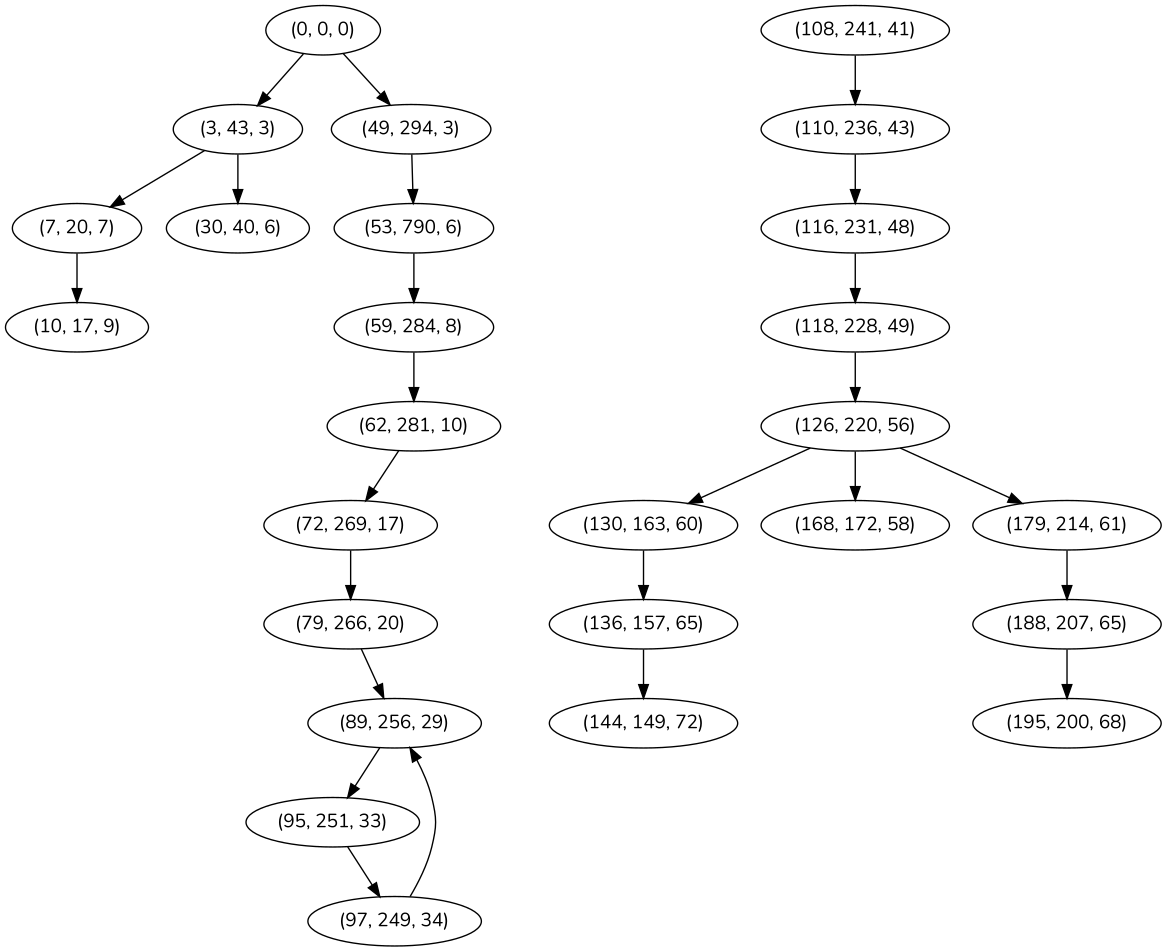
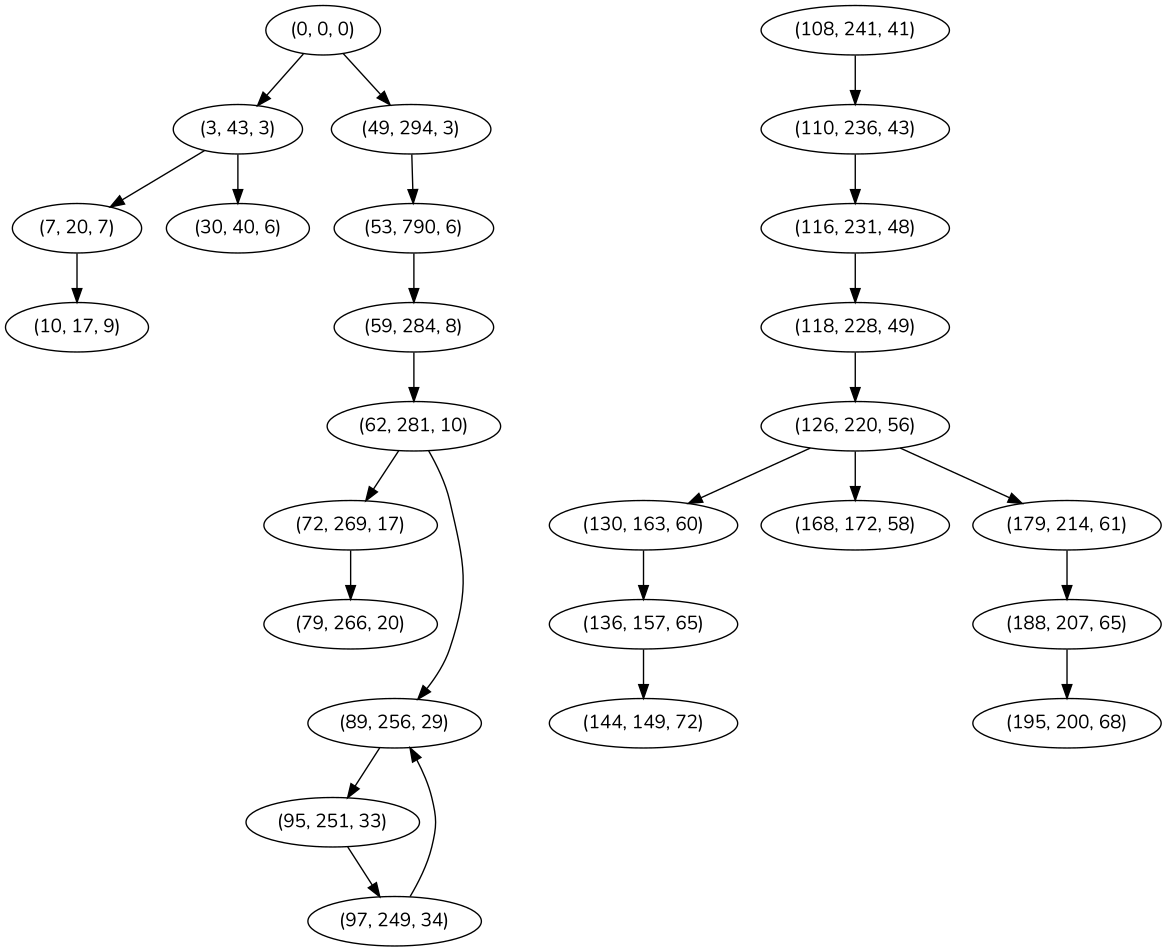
(370, 667) -> (463, 571)
